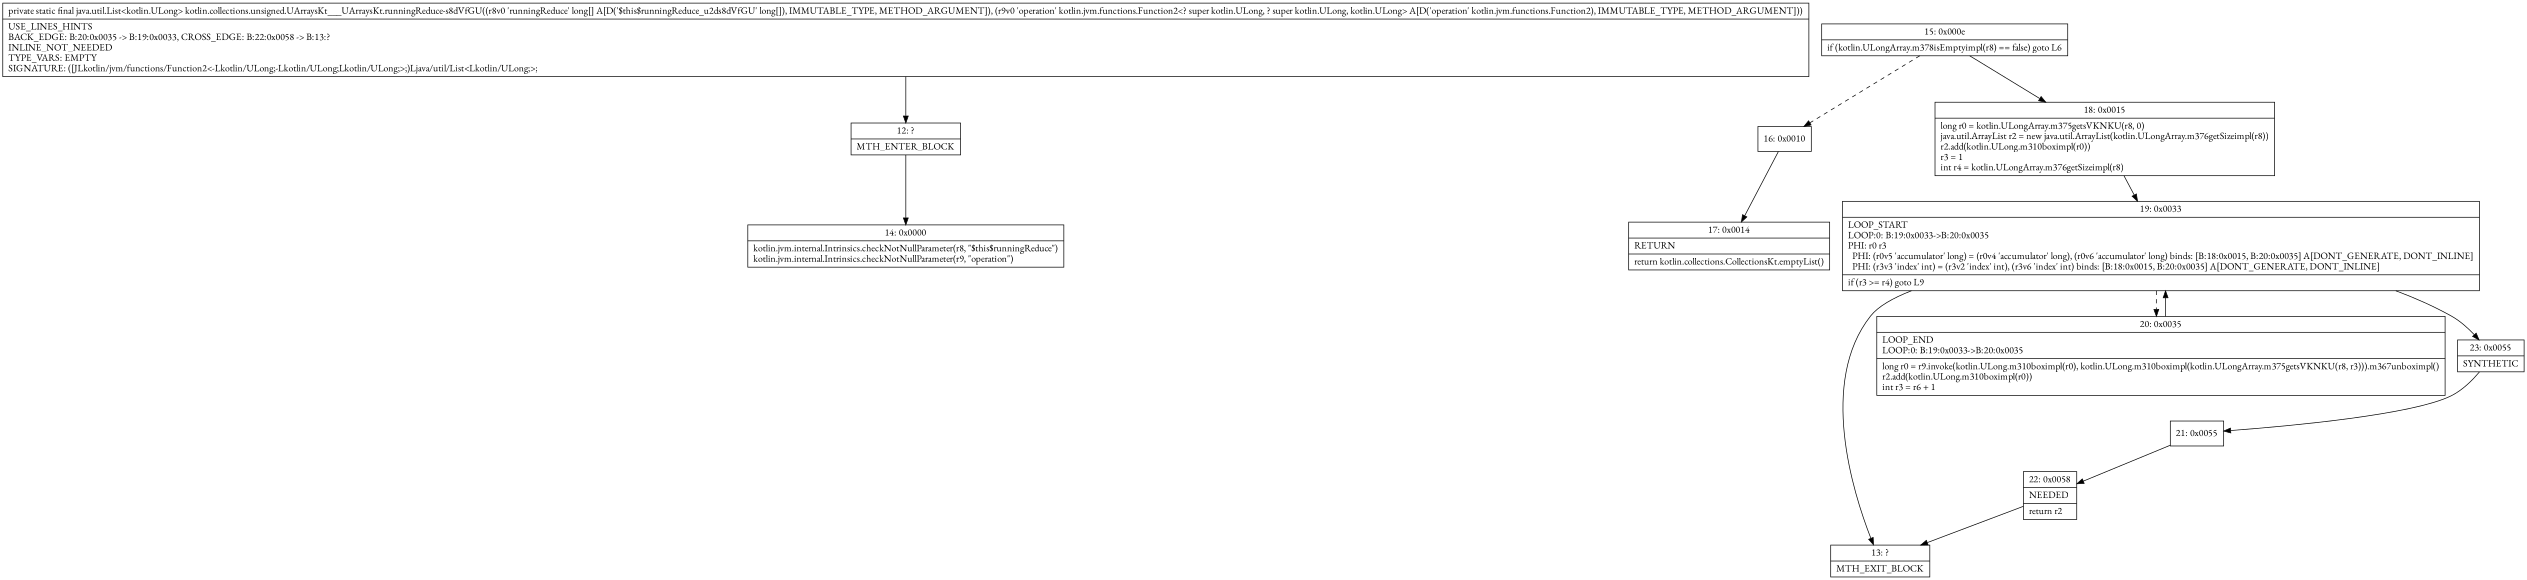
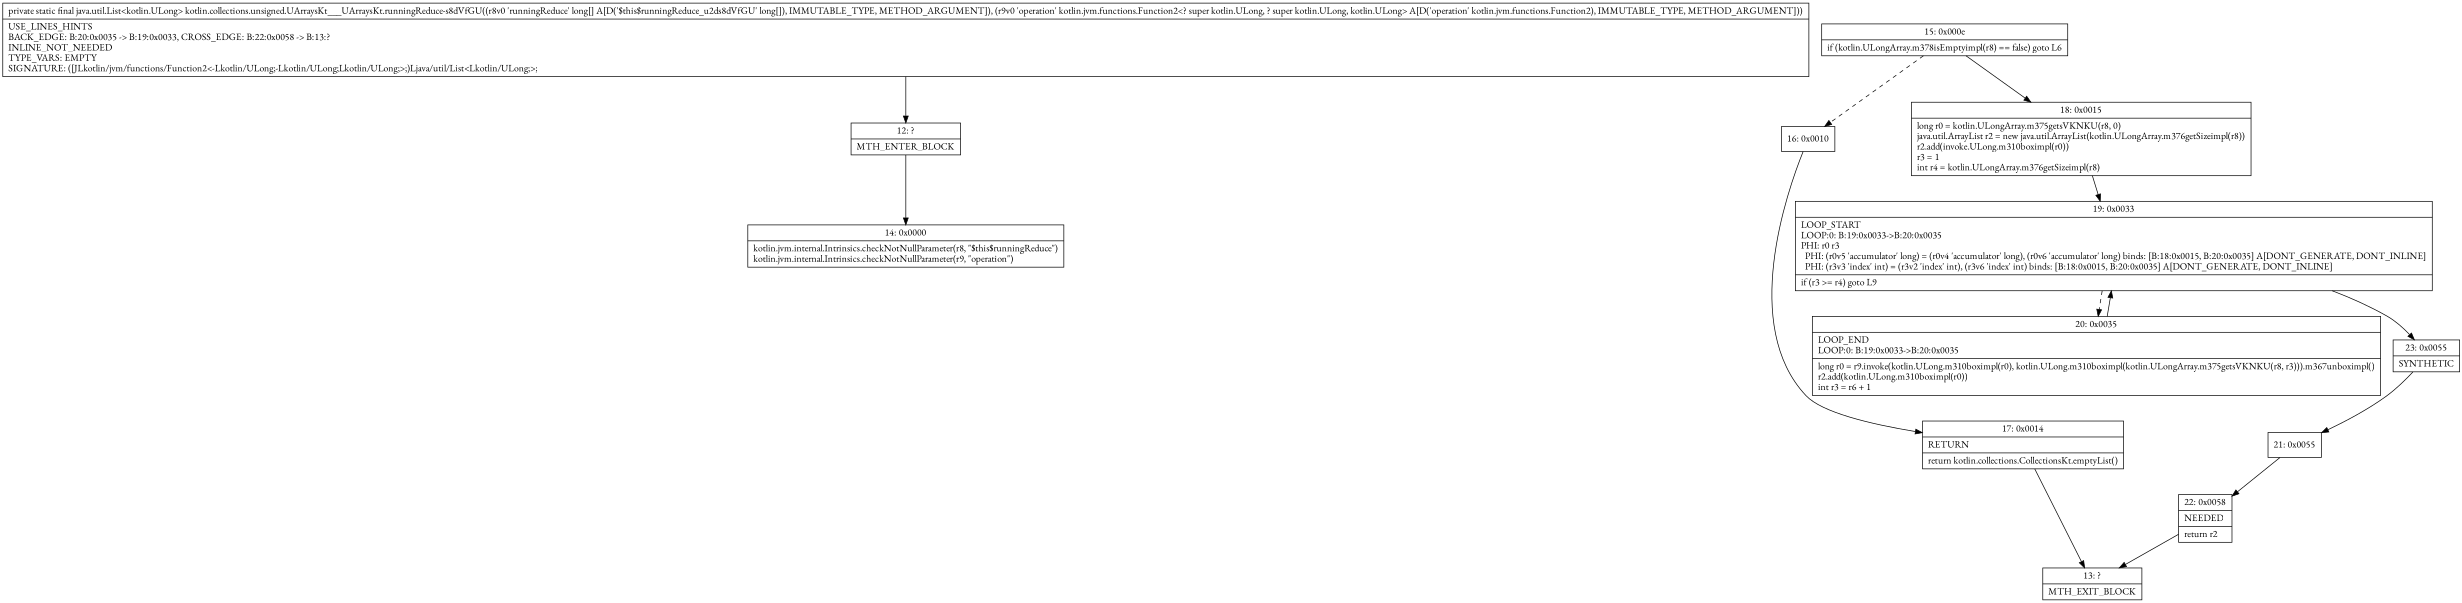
(2016, 147) -> (1993, 147)
(1843, 402) -> (2058, 515)
